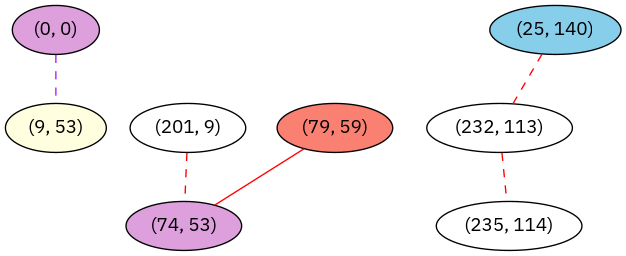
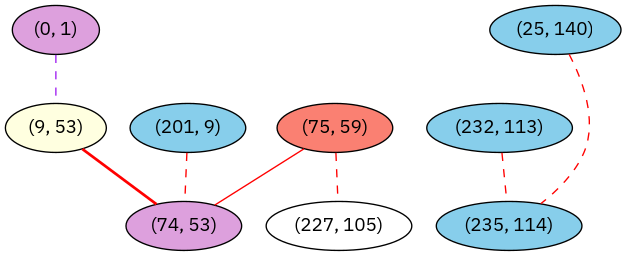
(56, 30) -> (56, 30)
(527, 79) -> (588, 136)
(188, 128) -> (188, 128)
(335, 128) -> (335, 128)
(500, 128) -> (500, 128)
none -> (119, 177)
none -> (339, 226)
(509, 226) -> (509, 226)
